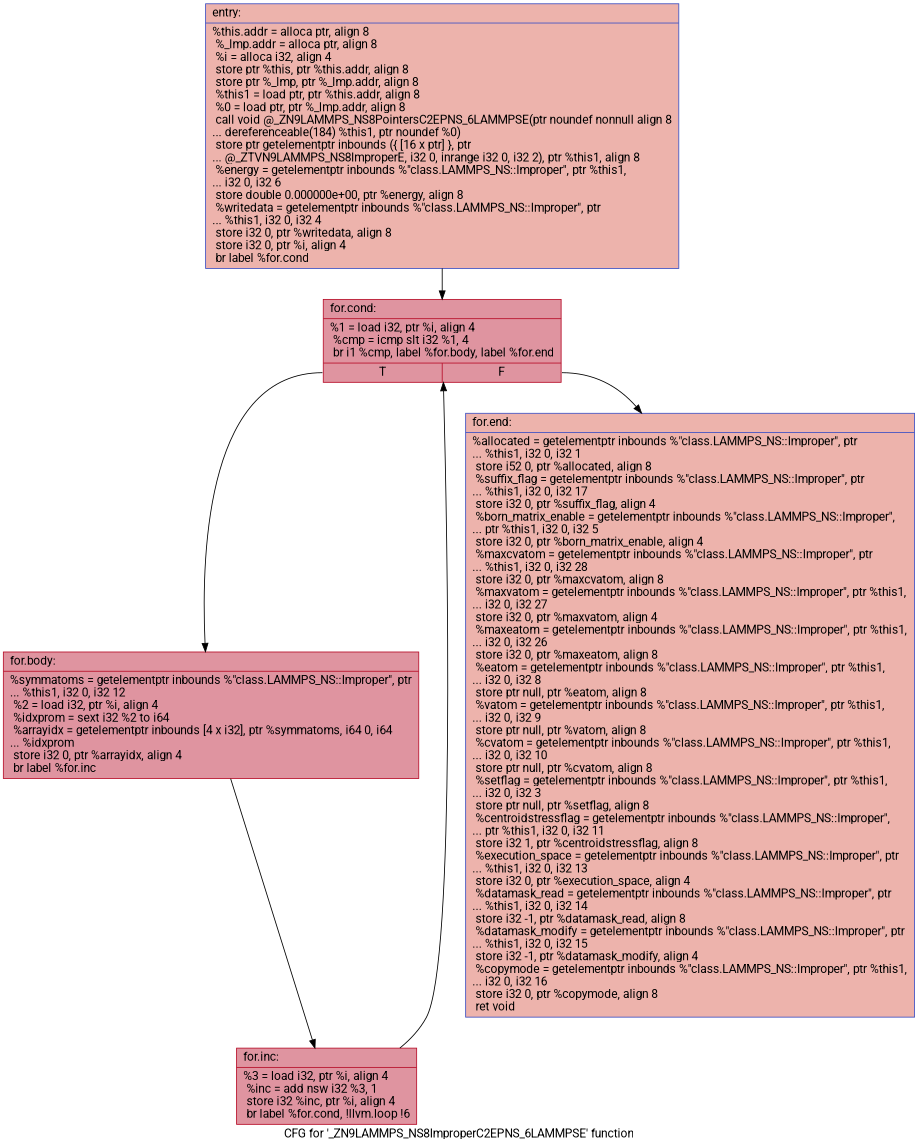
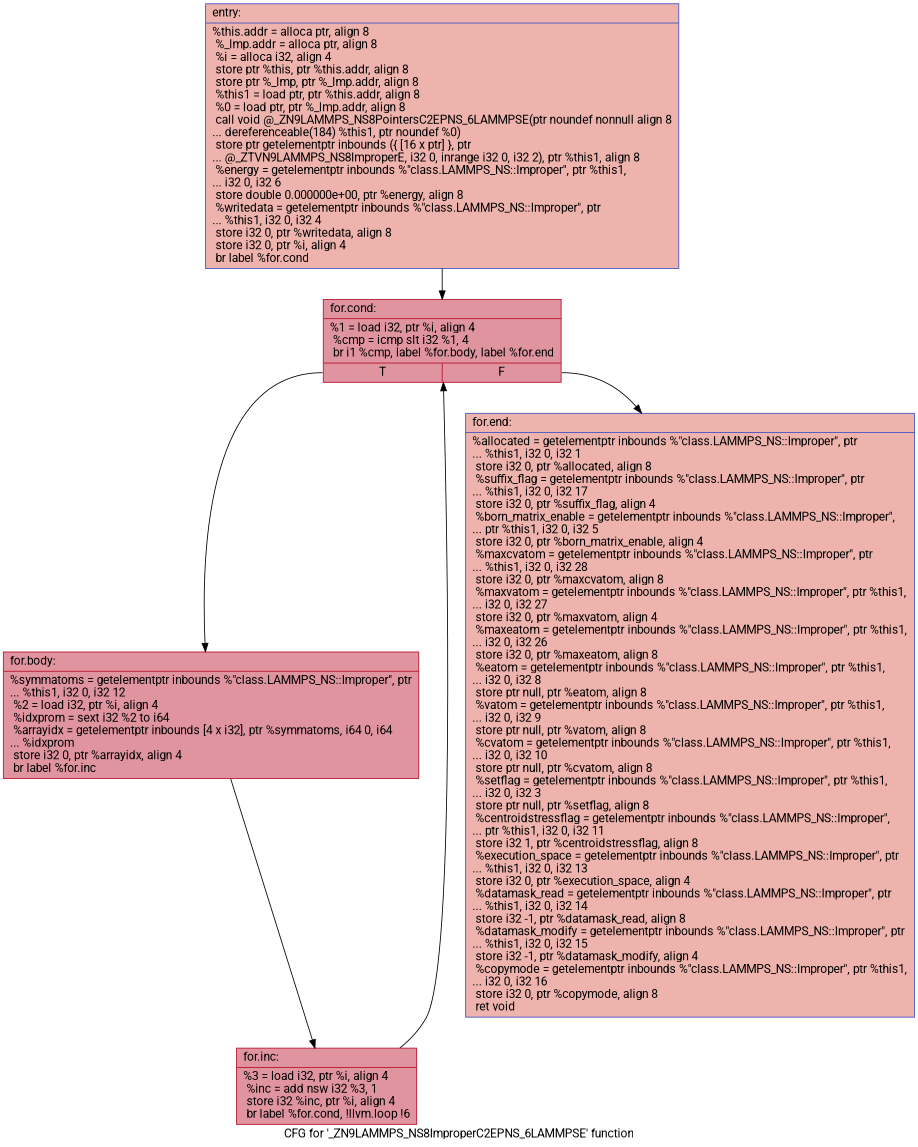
(562, 467) -> (562, 467)
